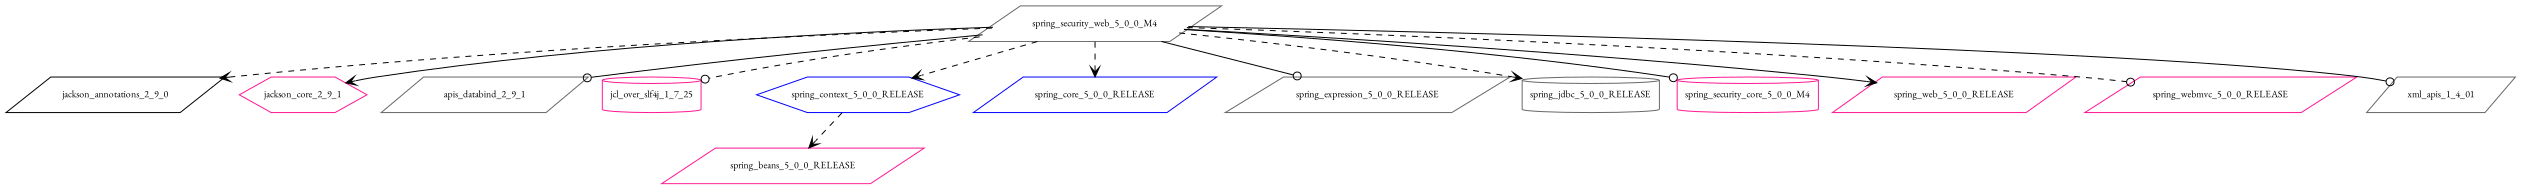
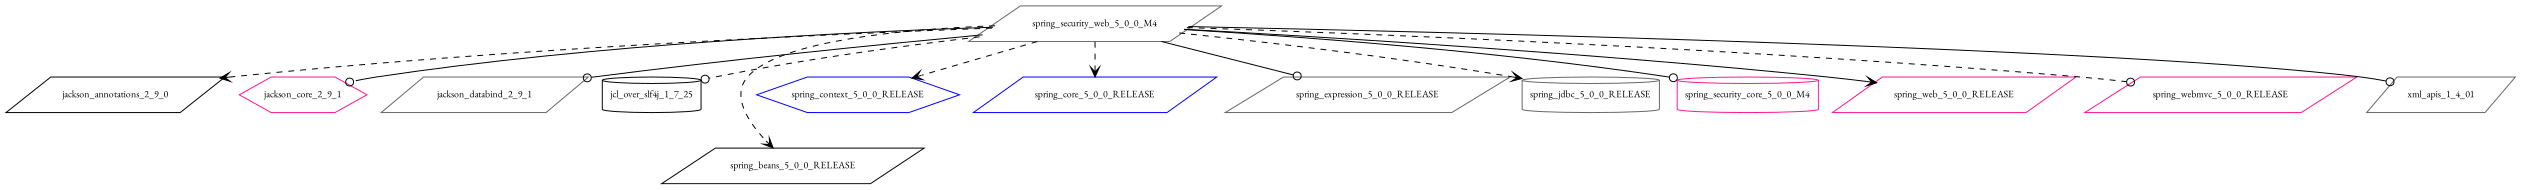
(514, 59) -> (514, 59)
(485, 95) -> (485, 95)
(652, 95) -> (652, 95)
(829, 127) -> (831, 42)
(793, 166) -> (793, 166)
